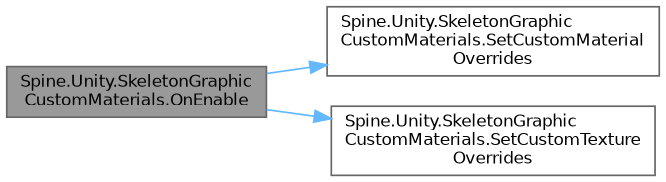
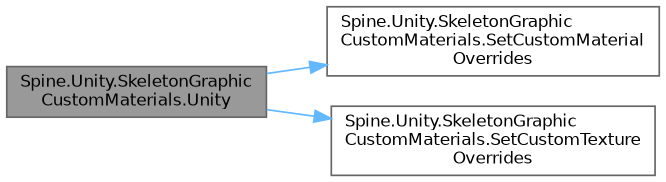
(137, 92) -> (137, 92)
